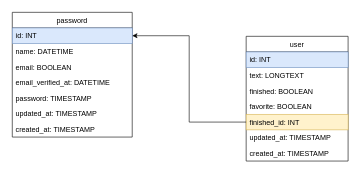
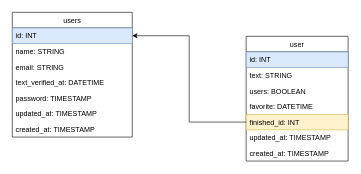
(72, 20) -> (72, 20)
(42, 52) -> (38, 52)
(40, 67) -> (38, 67)
(276, 76) -> (272, 76)
(64, 83) -> (64, 83)
(280, 91) -> (276, 91)
(281, 107) -> (283, 107)
